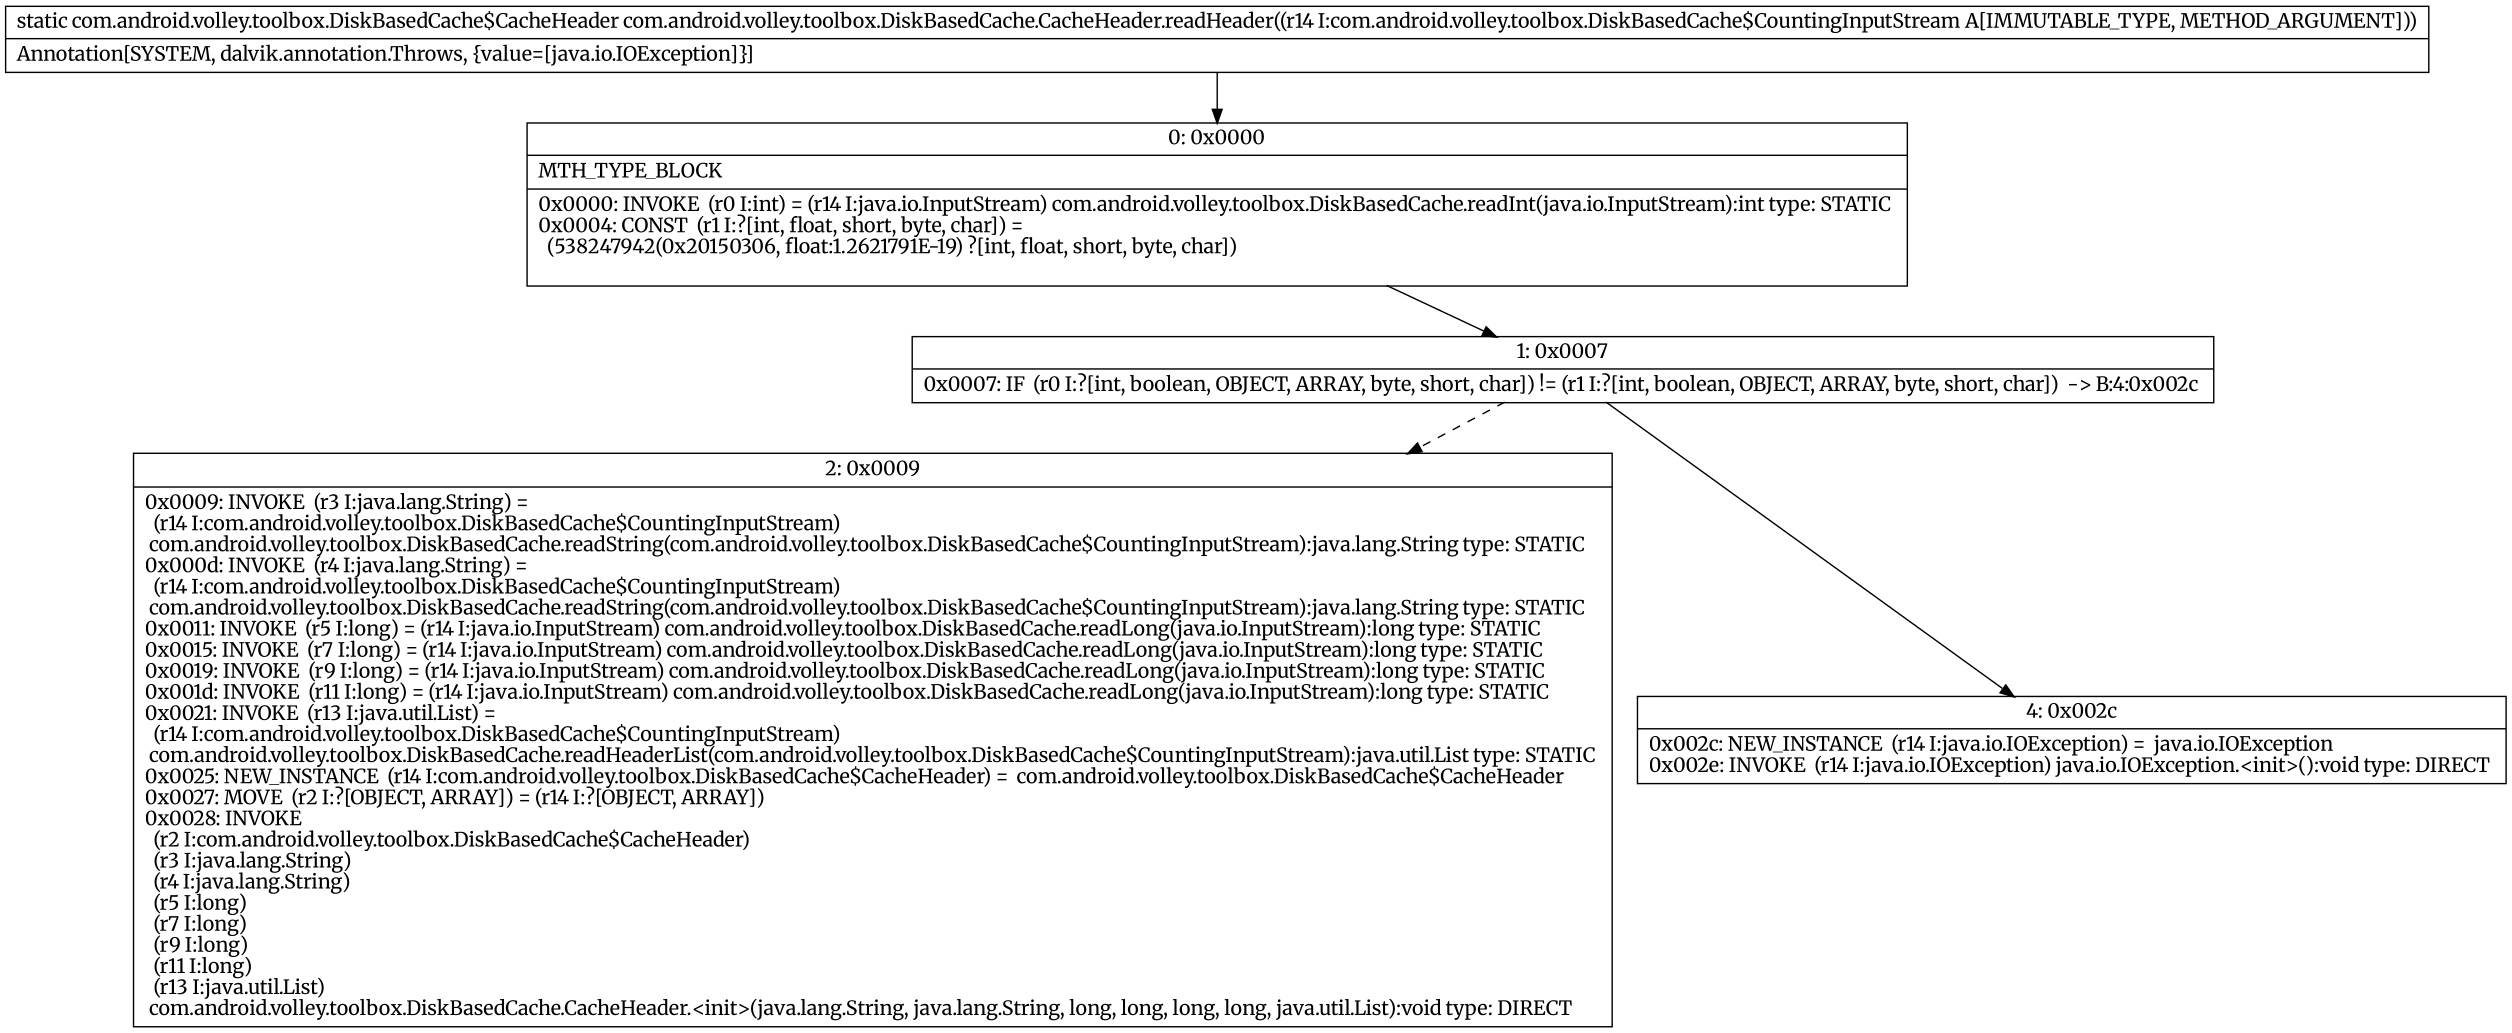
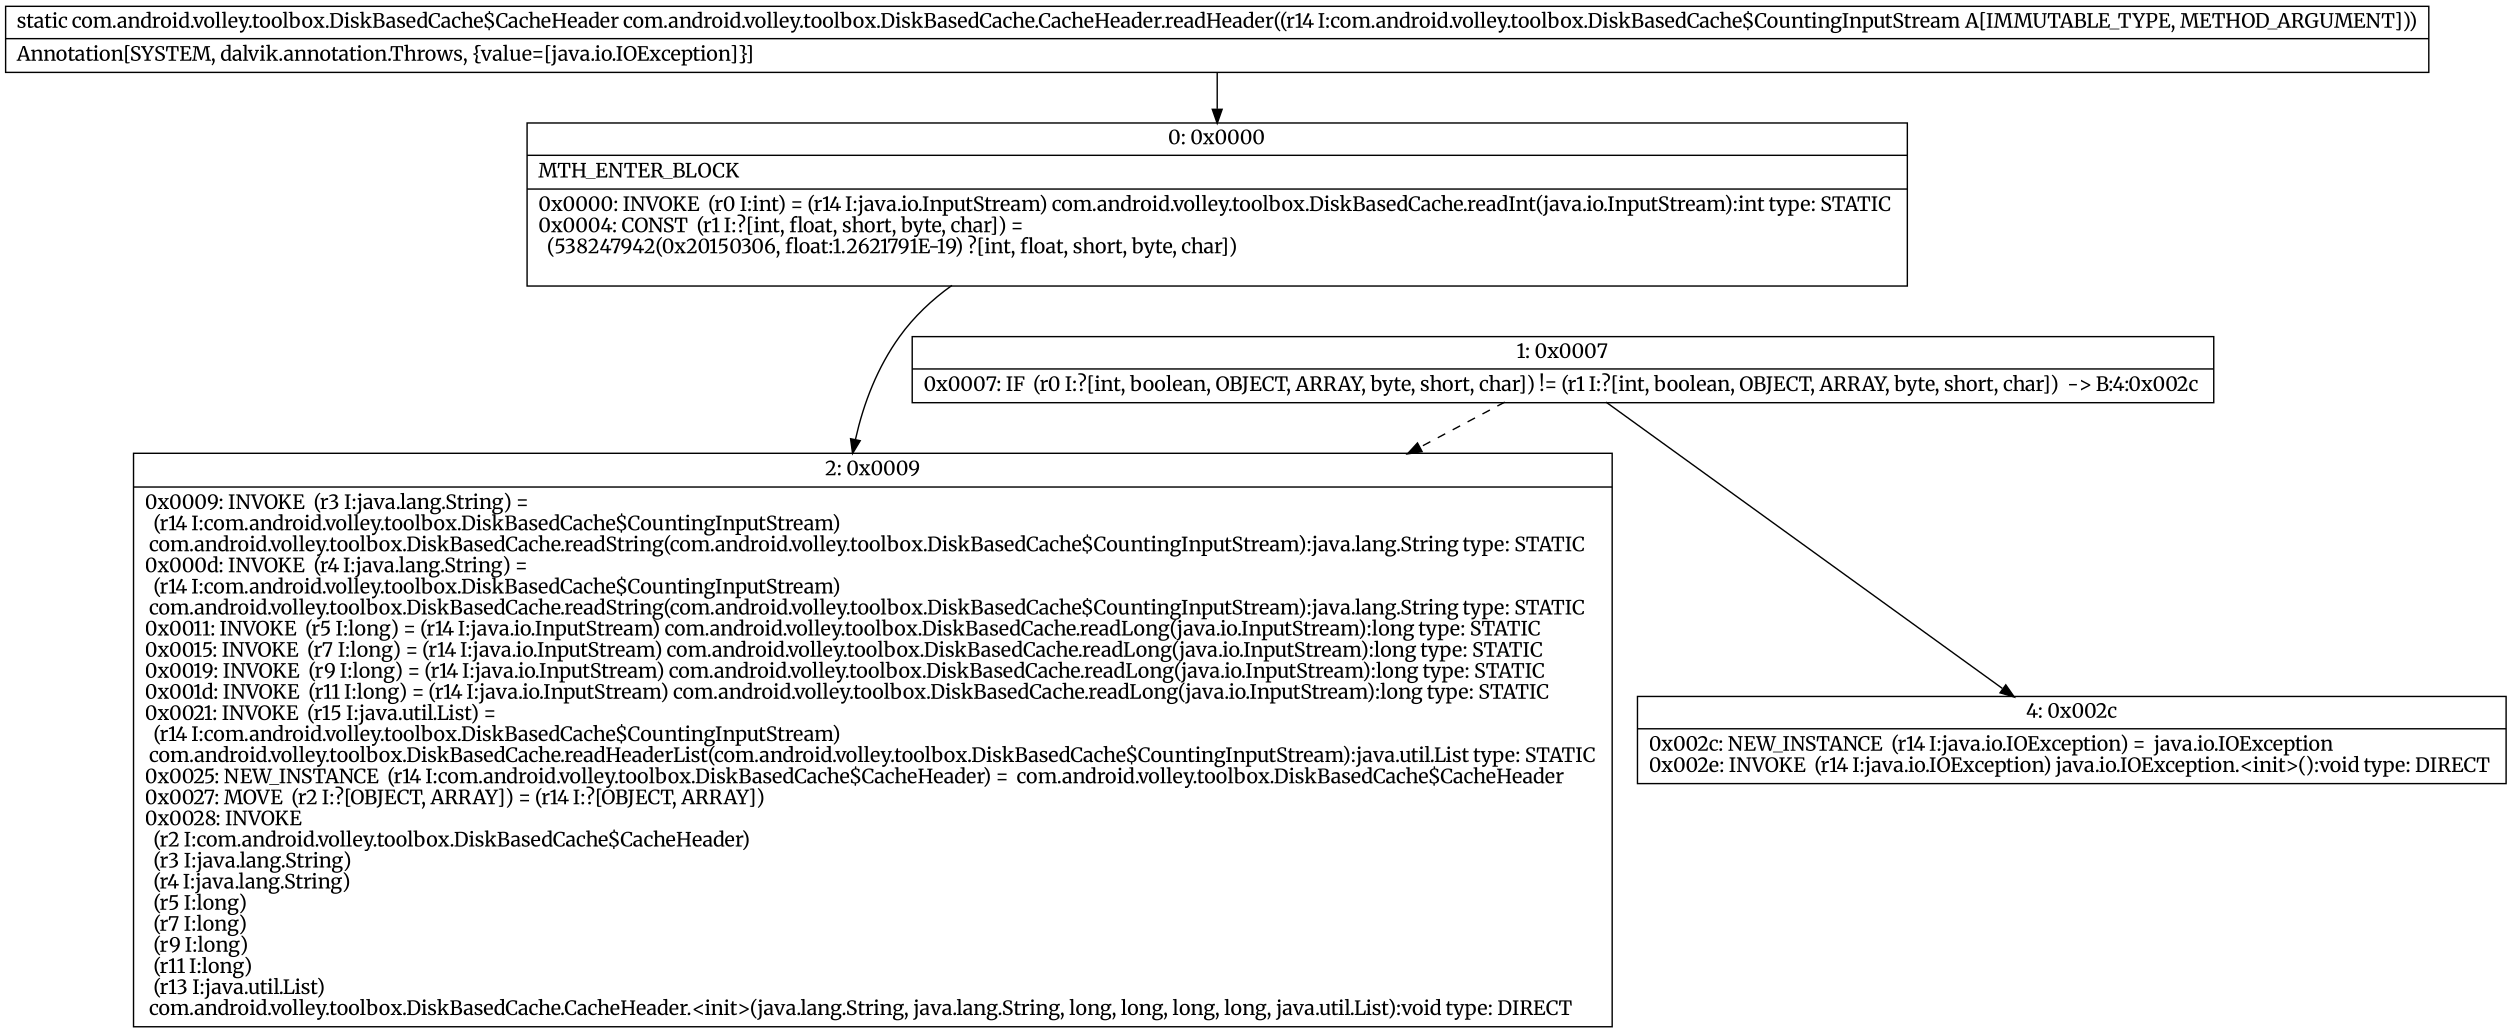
(630, 171) -> (639, 171)
(1435, 308) -> (889, 353)
(323, 714) -> (323, 714)
